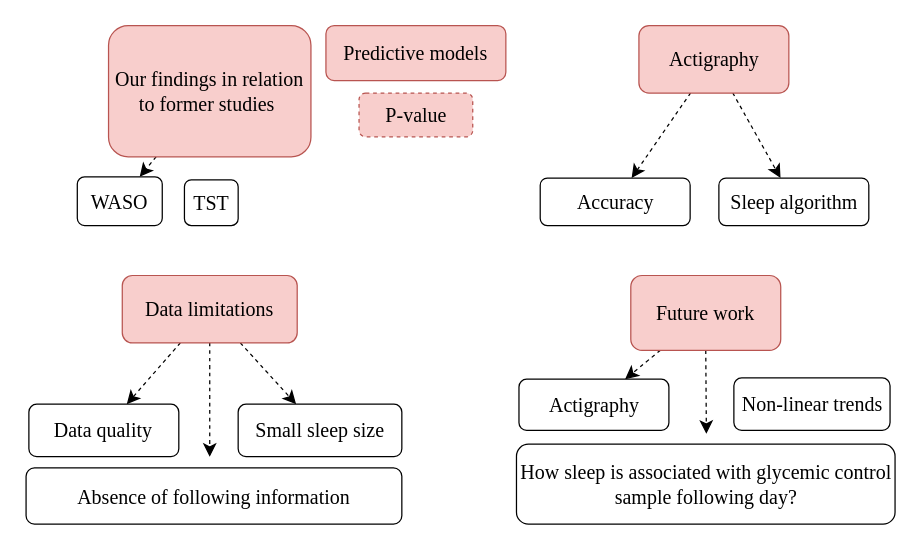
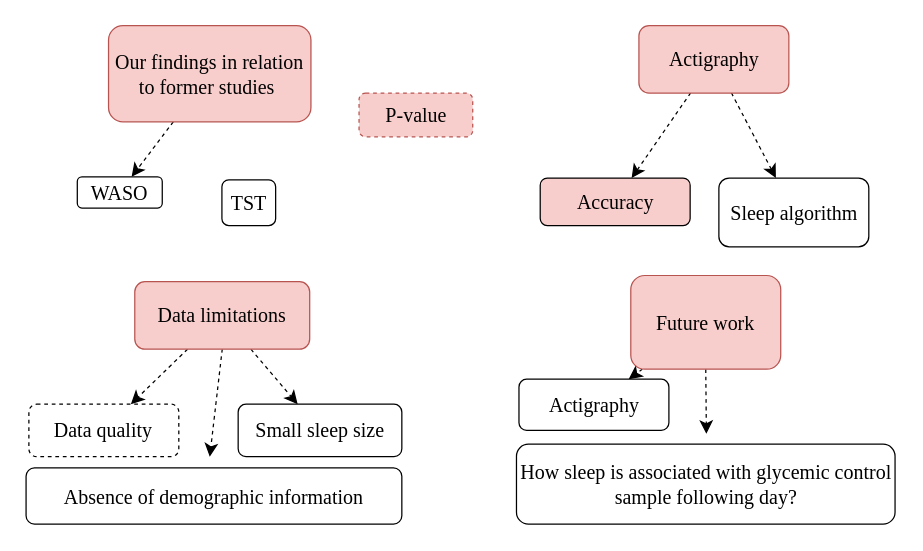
(416, 53) -> none
(209, 91) -> (209, 74)
(119, 201) -> (119, 193)
(615, 202) -> (615, 202)
(794, 202) -> (794, 213)
(211, 203) -> (248, 203)
(209, 309) -> (222, 316)
(706, 313) -> (706, 323)
(812, 404) -> none
(103, 431) -> (103, 431)
(214, 497) -> (214, 497)
